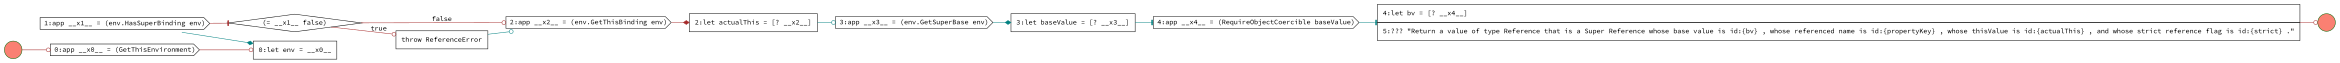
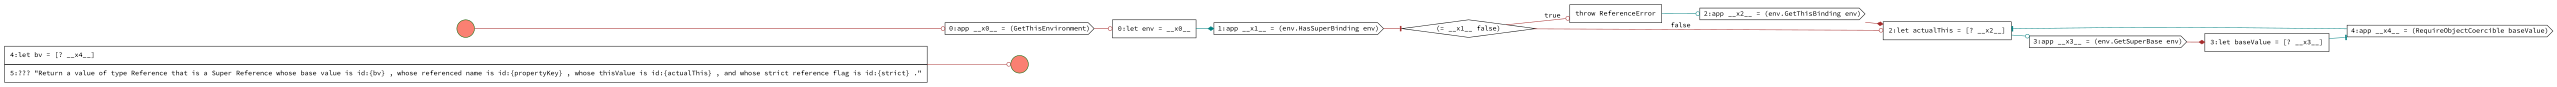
(999, 22) -> (2193, 42)
(1367, 22) -> (2180, 27)
(431, 23) -> (1706, 30)
(214, 37) -> (1202, 29)
